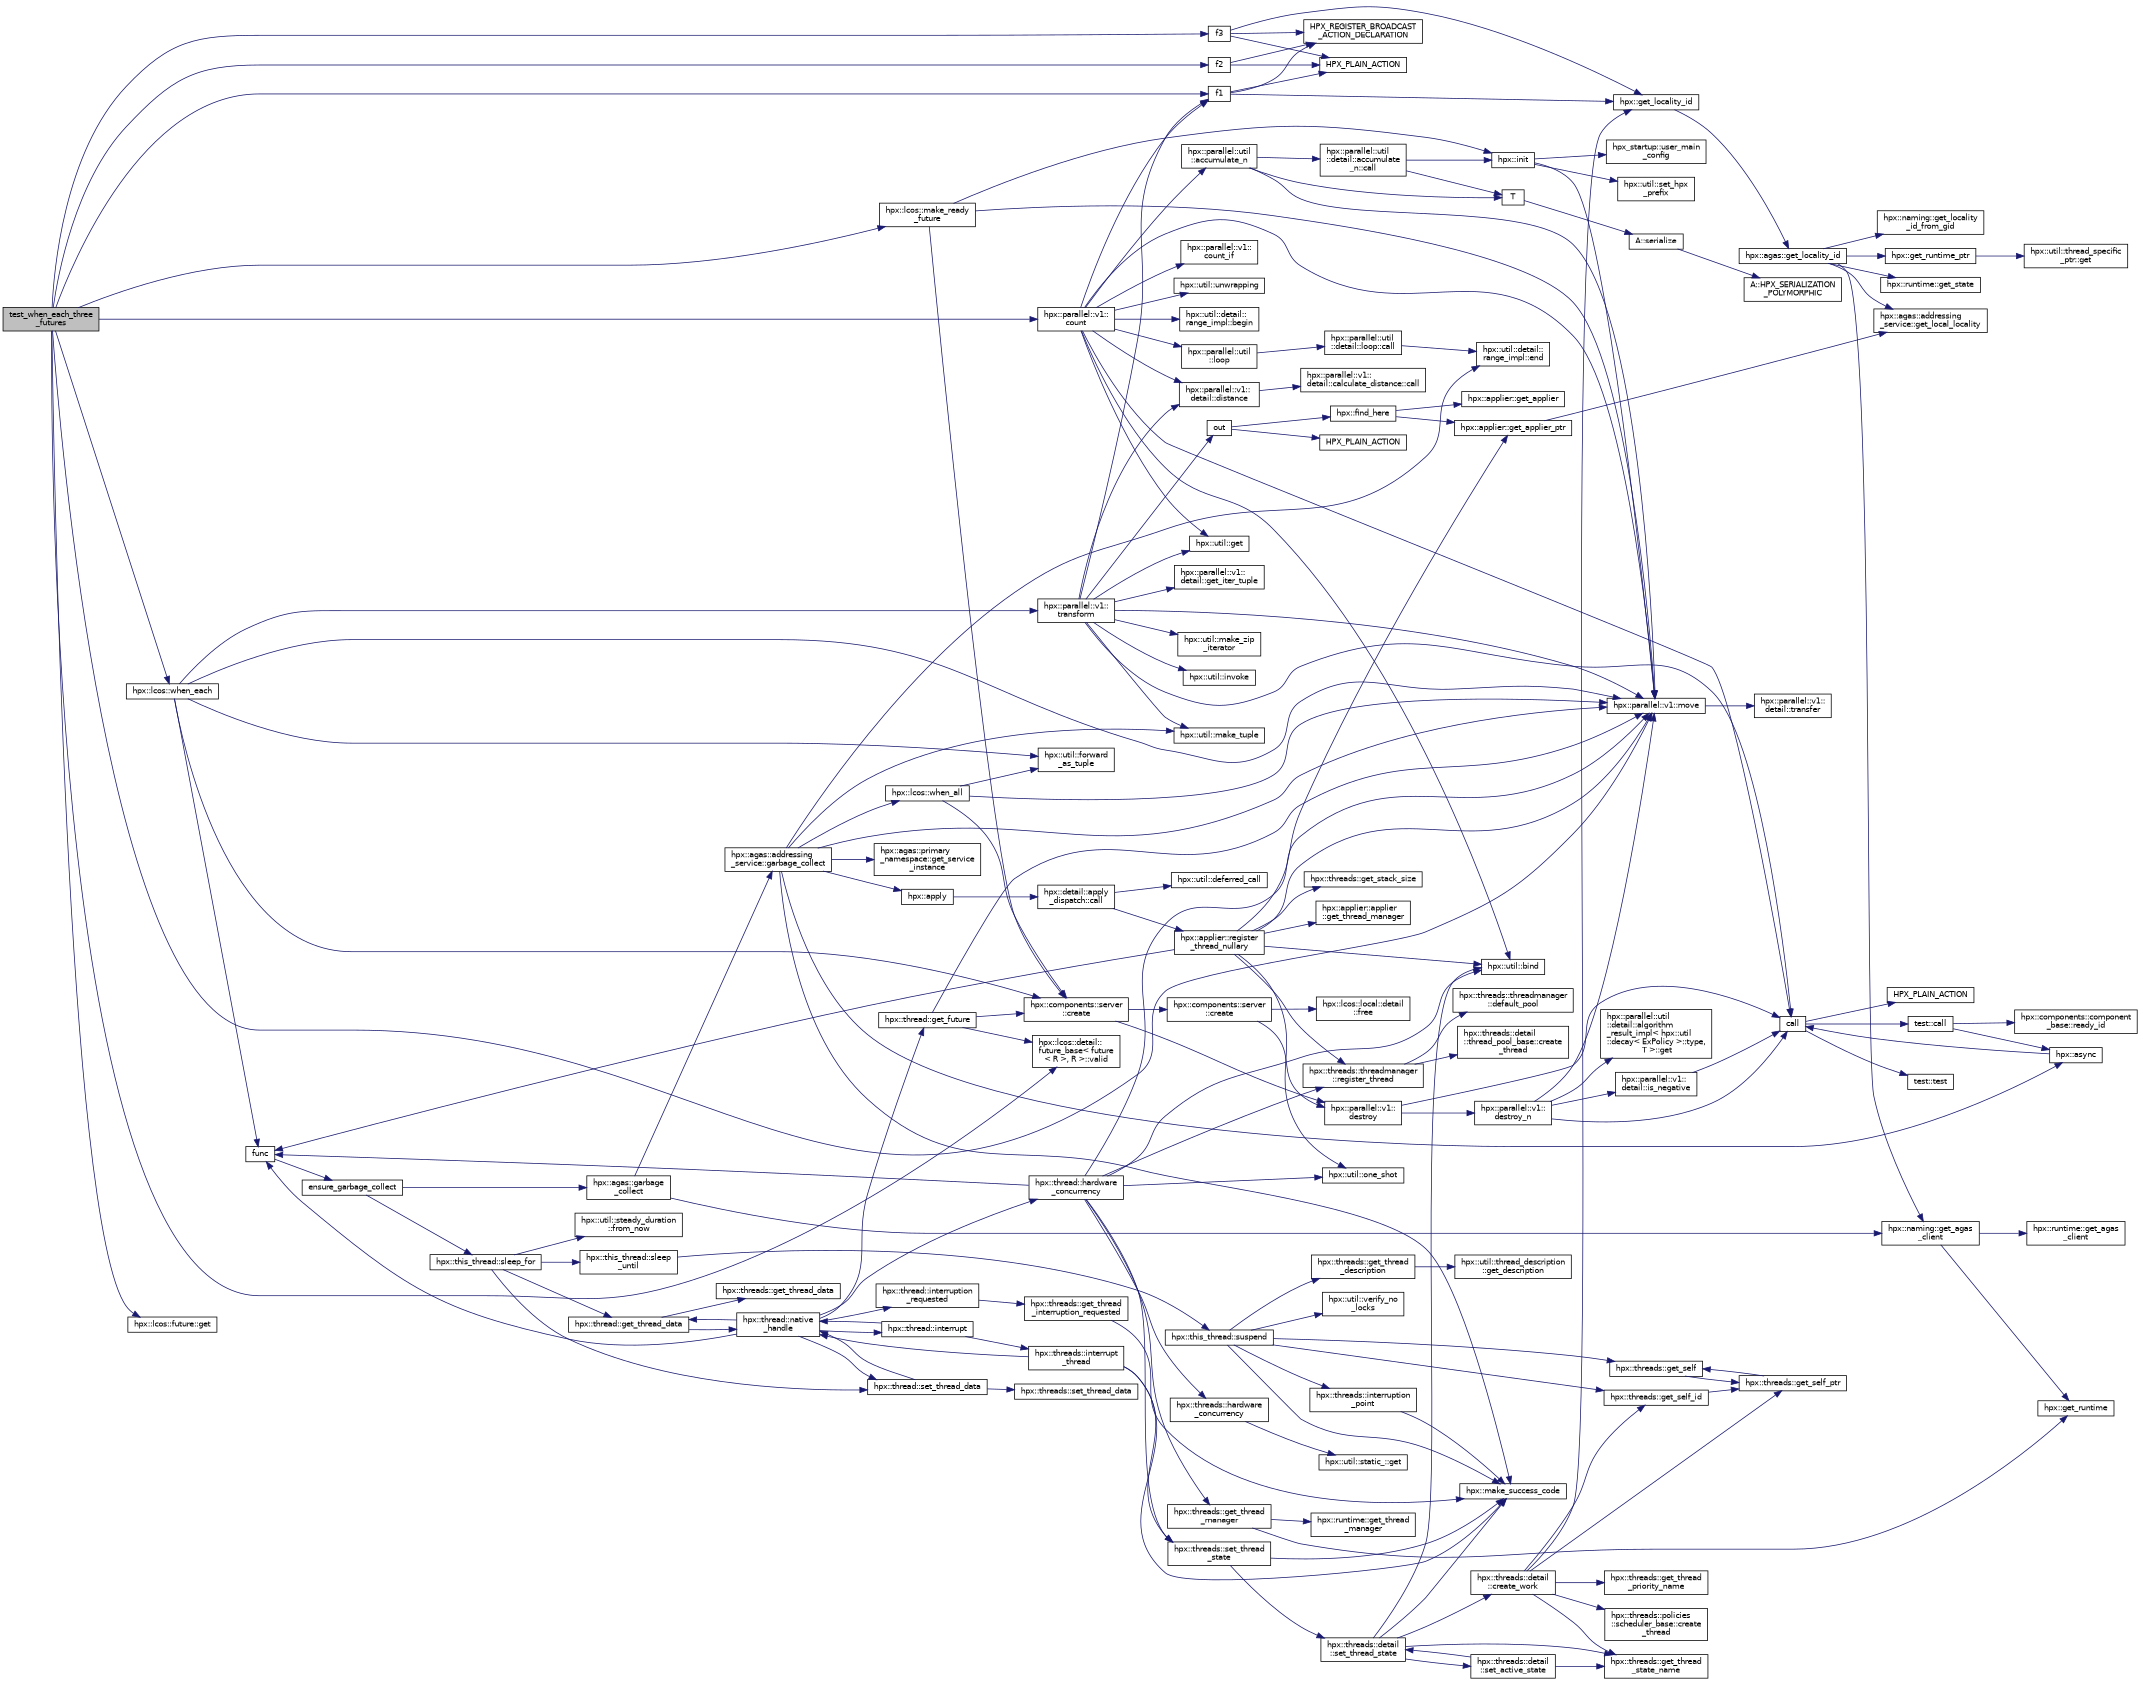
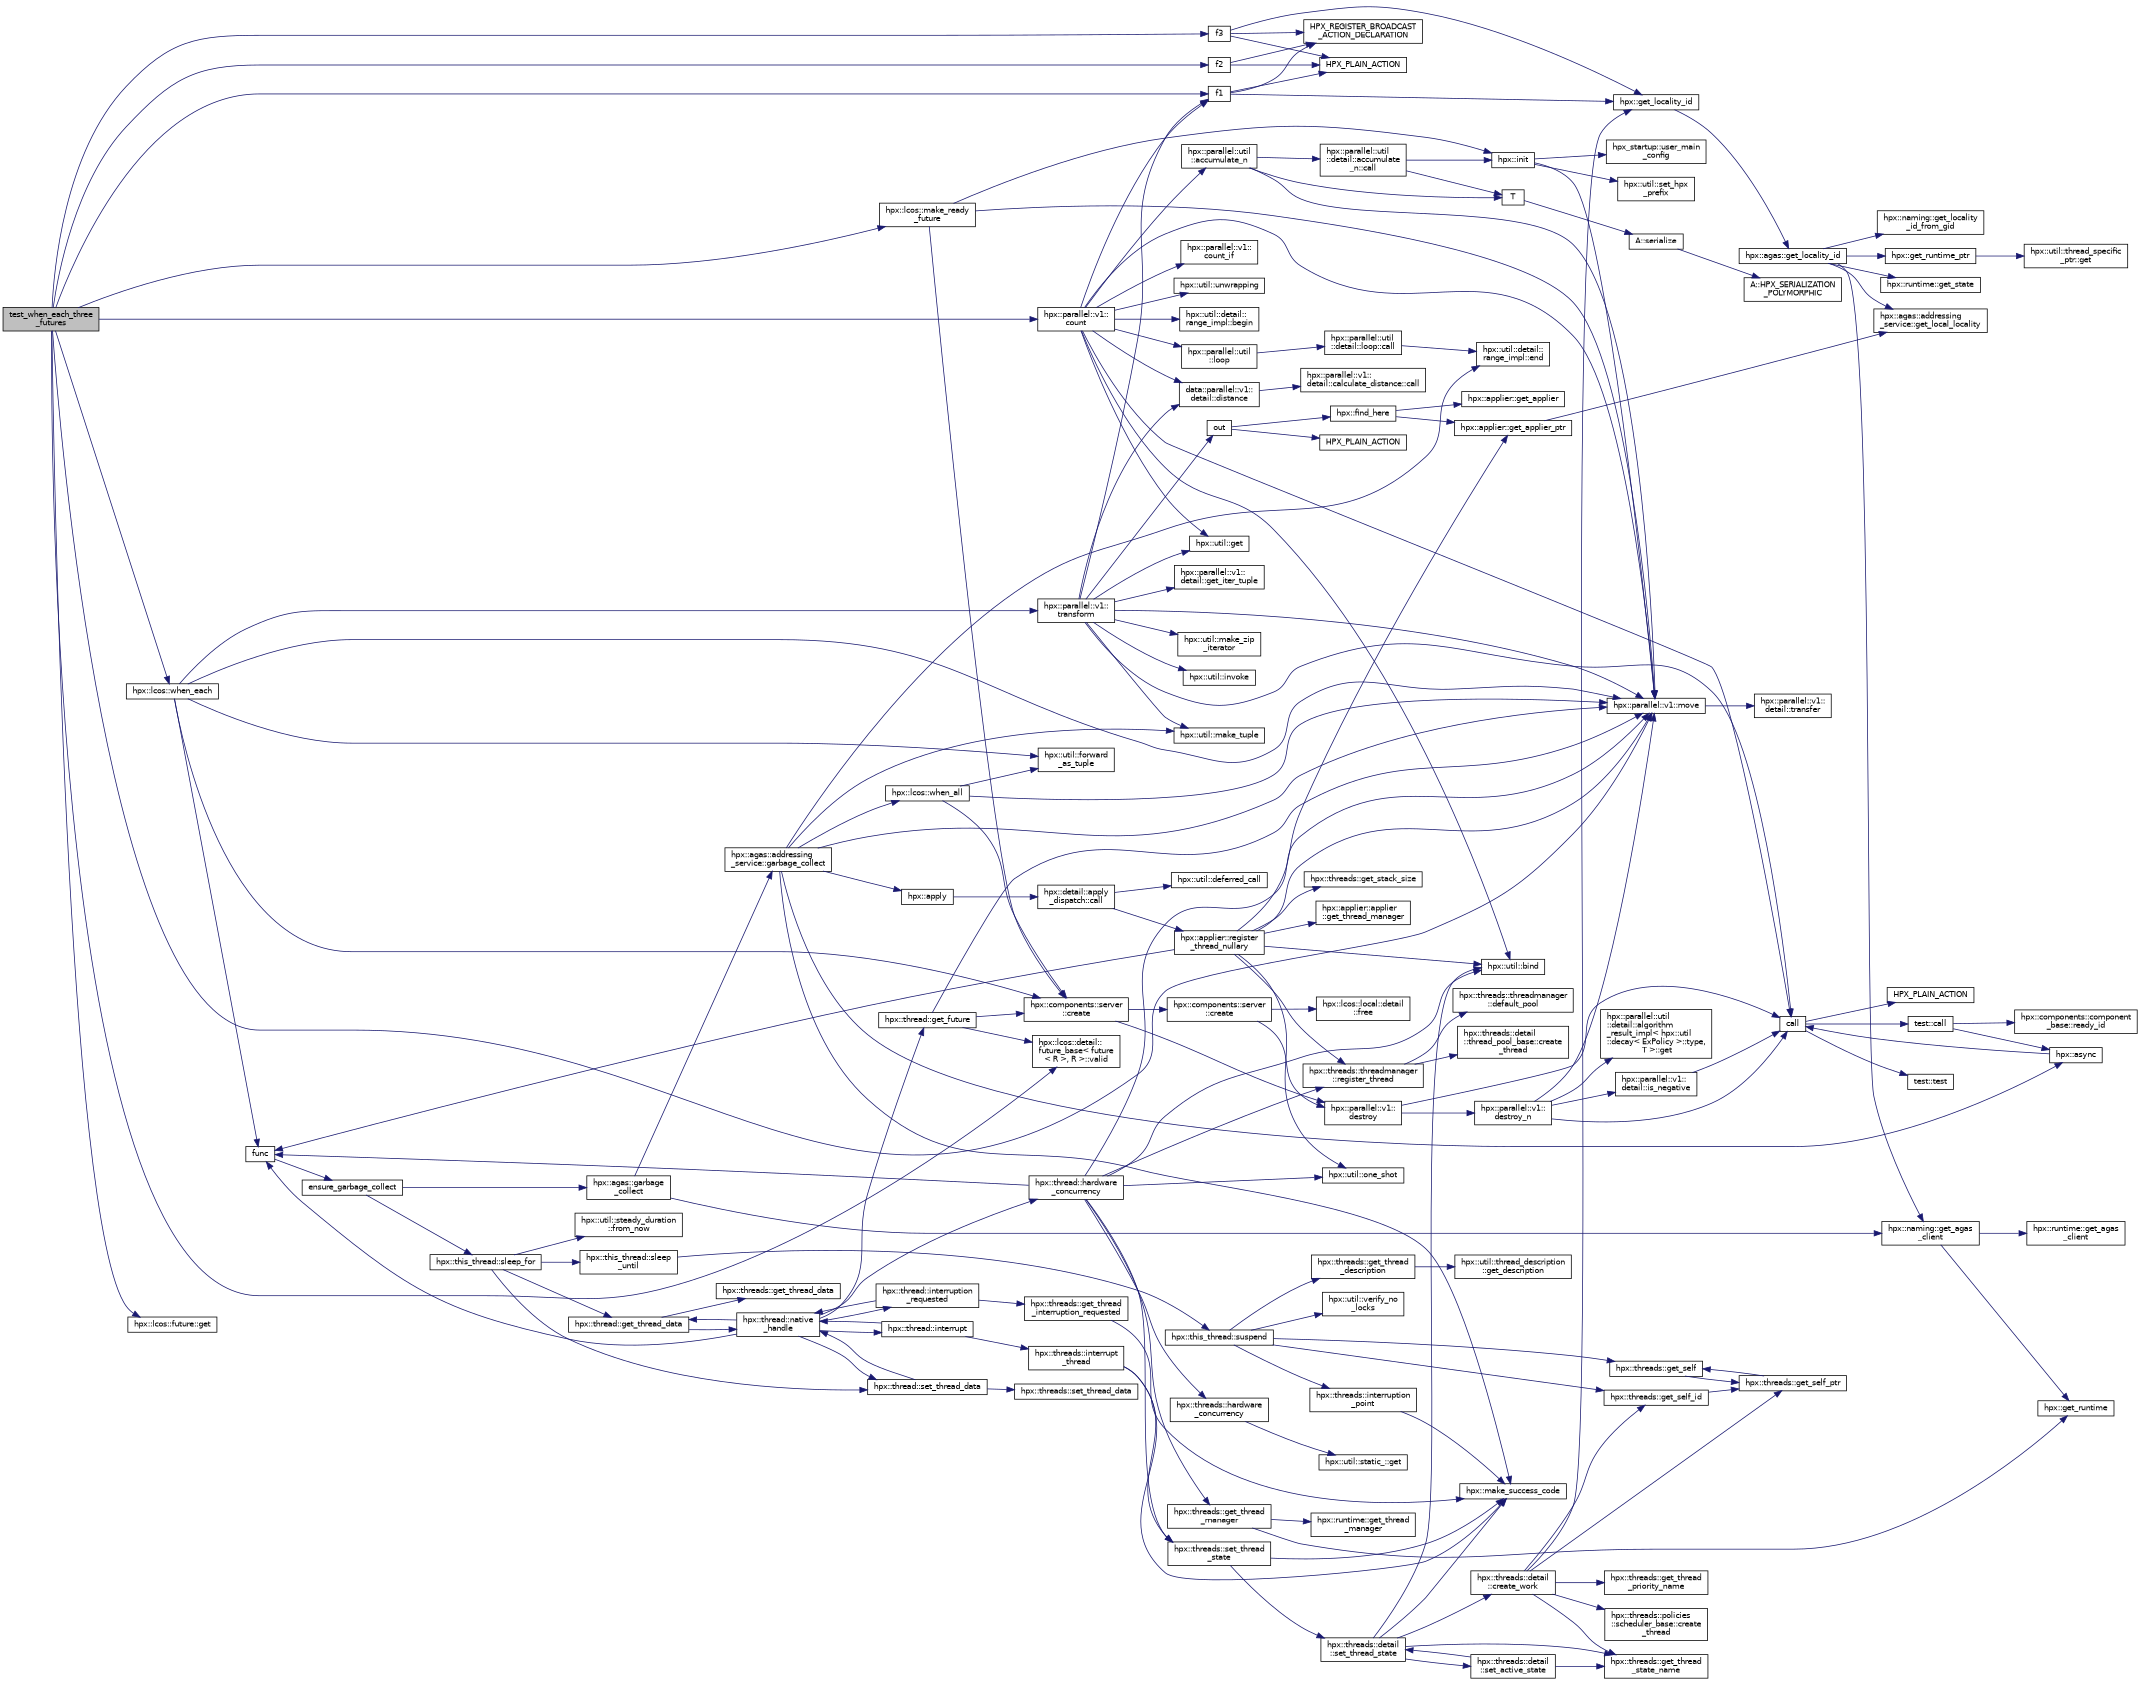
(1219, 395) -> (1219, 395)
(927, 860) -> none
(928, 1350) -> (849, 1306)
(1348, 1435) -> none
